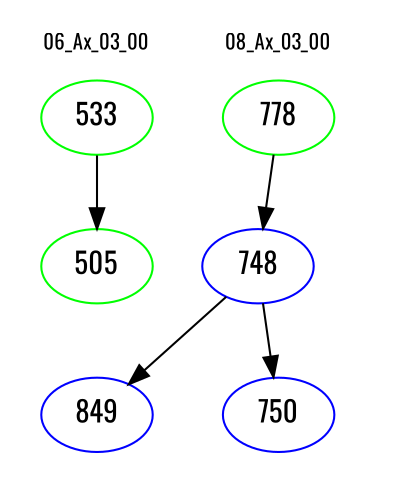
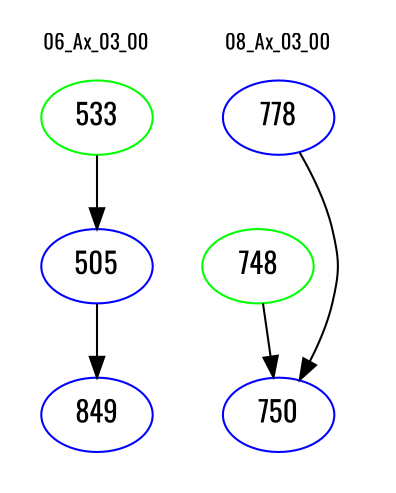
(279, 118) -> (279, 118)
(270, 181) -> (337, 256)
(97, 266) -> (97, 266)
(258, 266) -> (258, 266)
(200, 321) -> (97, 330)
